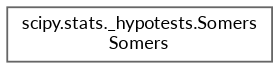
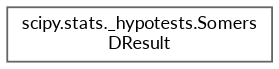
(140, 34) -> (140, 34)
